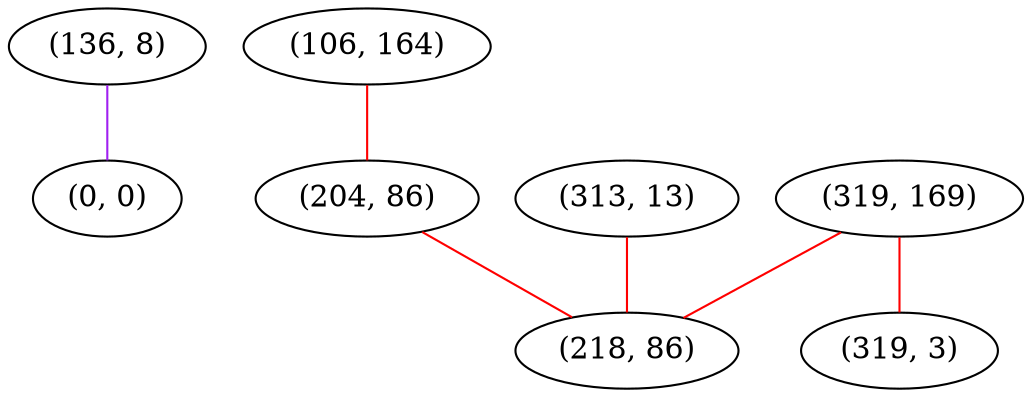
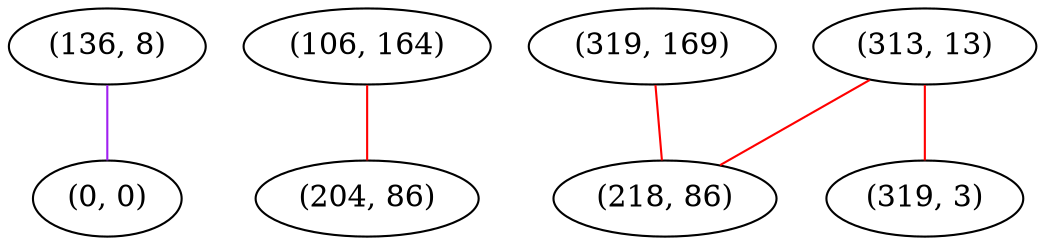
(497, 275) -> none
(900, 275) -> (925, 123)
